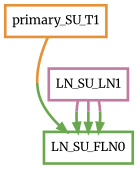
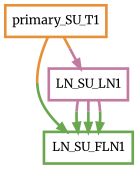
none -> (70, 49)
(88, 148) -> (88, 148)
